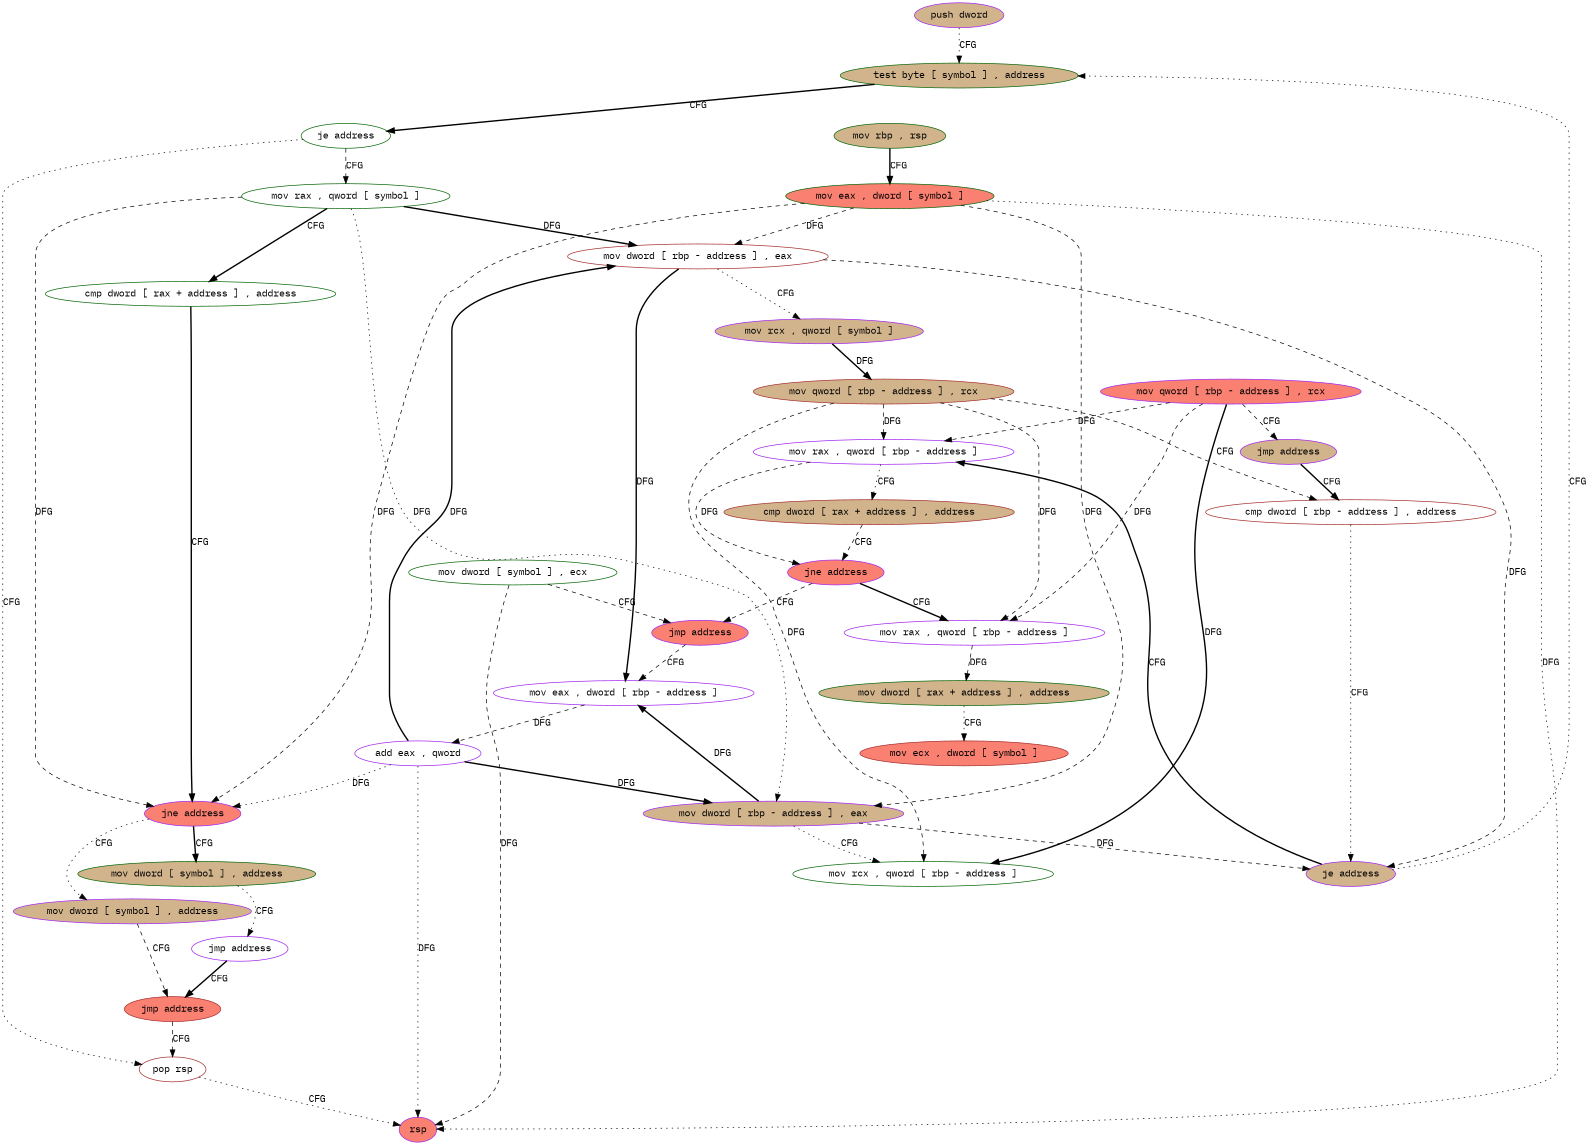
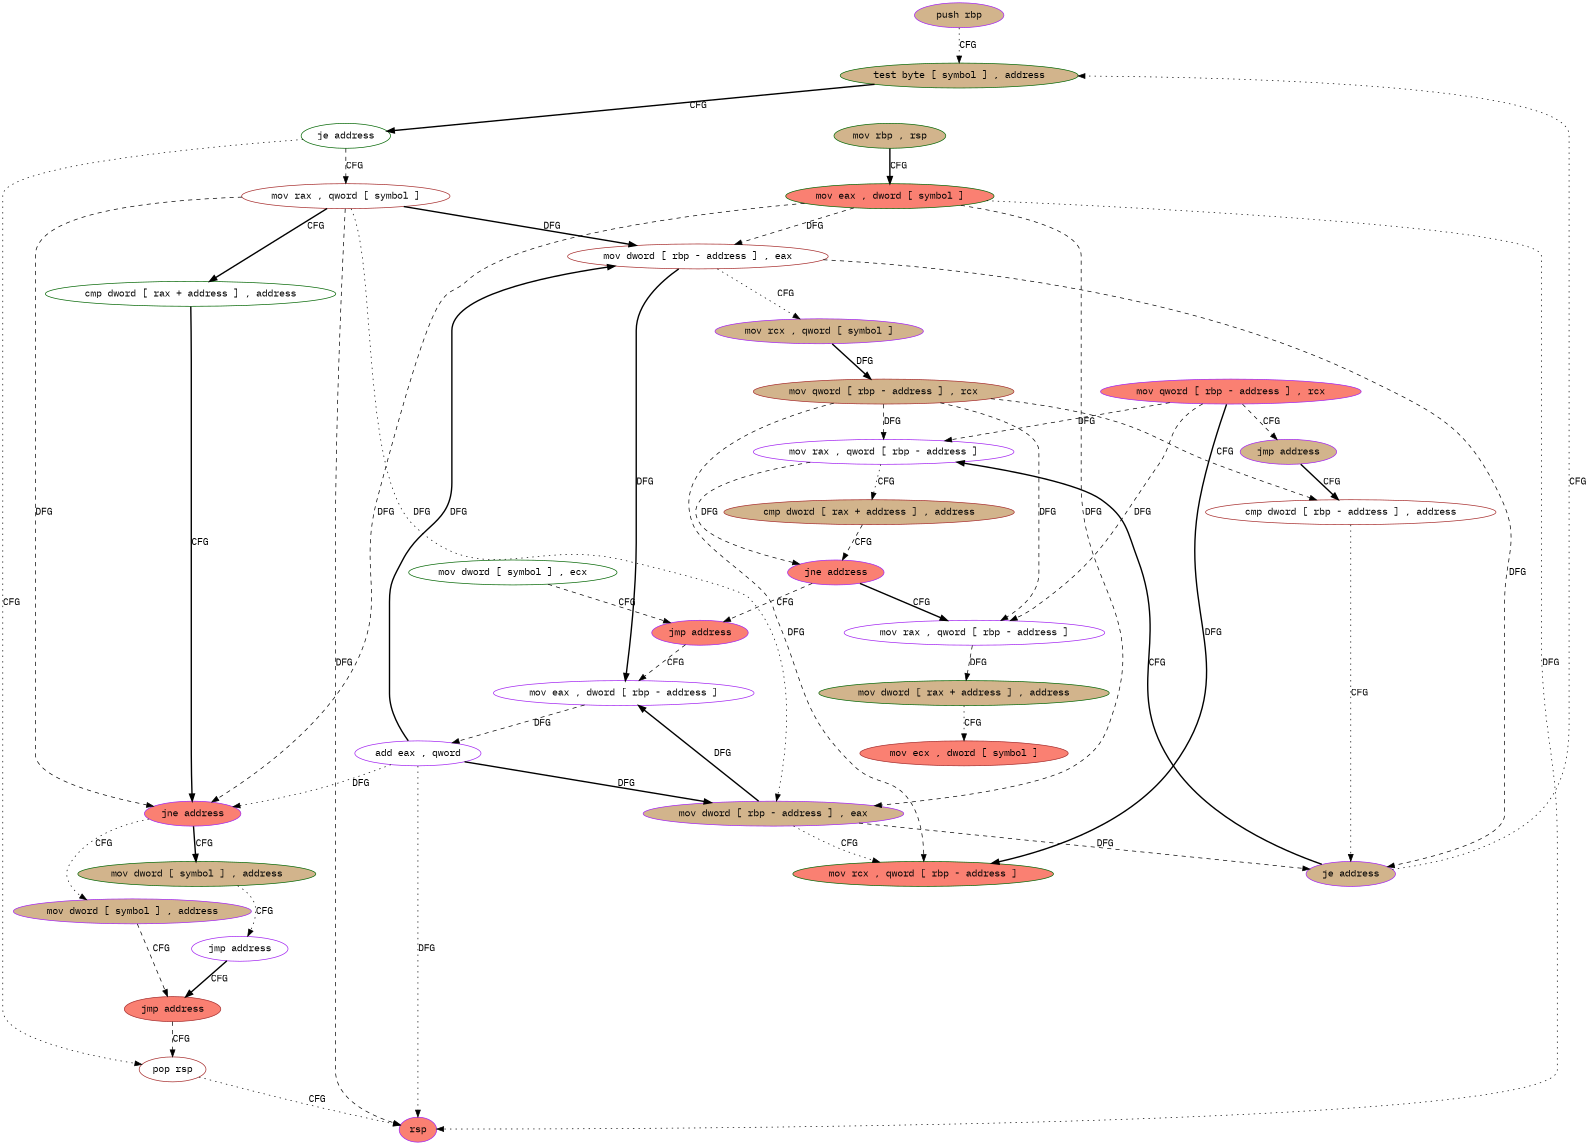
(959, 15) -> (959, 15)
(346, 196) -> (346, 196)
(500, 867) -> (335, 681)
(923, 874) -> (923, 874)
